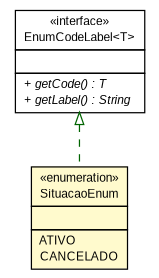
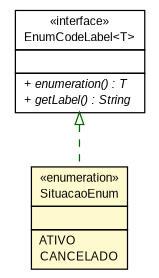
(65, 84) -> (76, 84)
